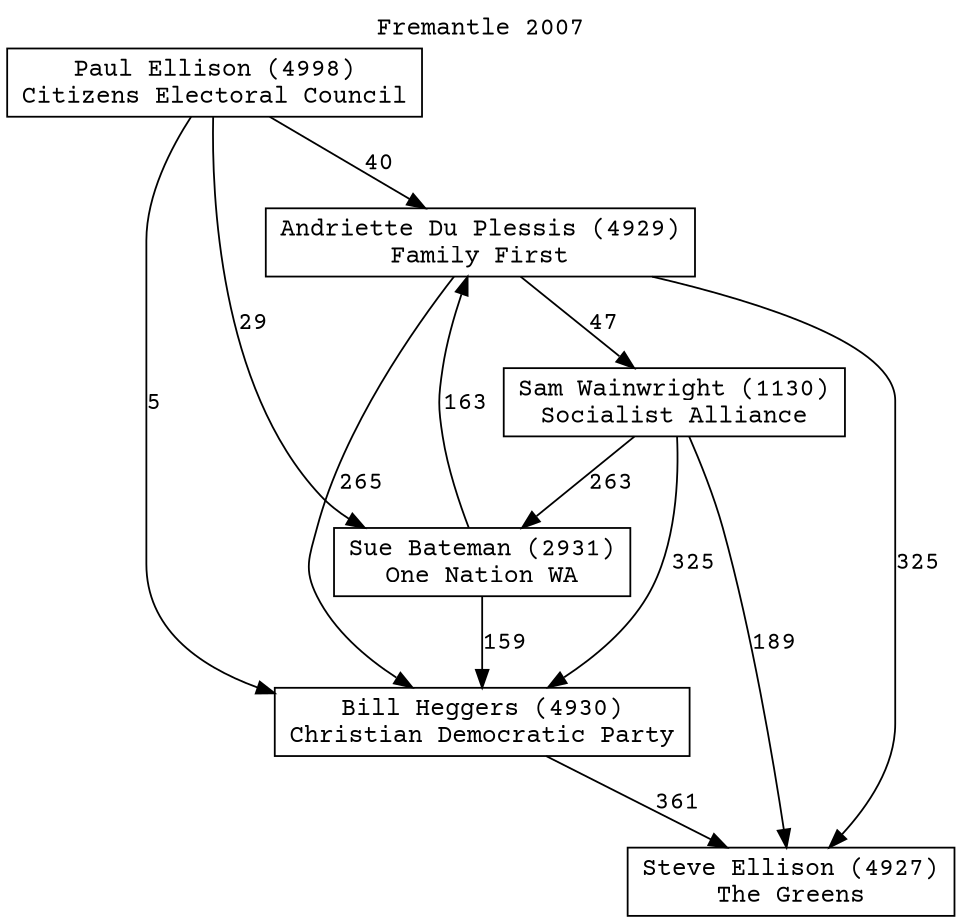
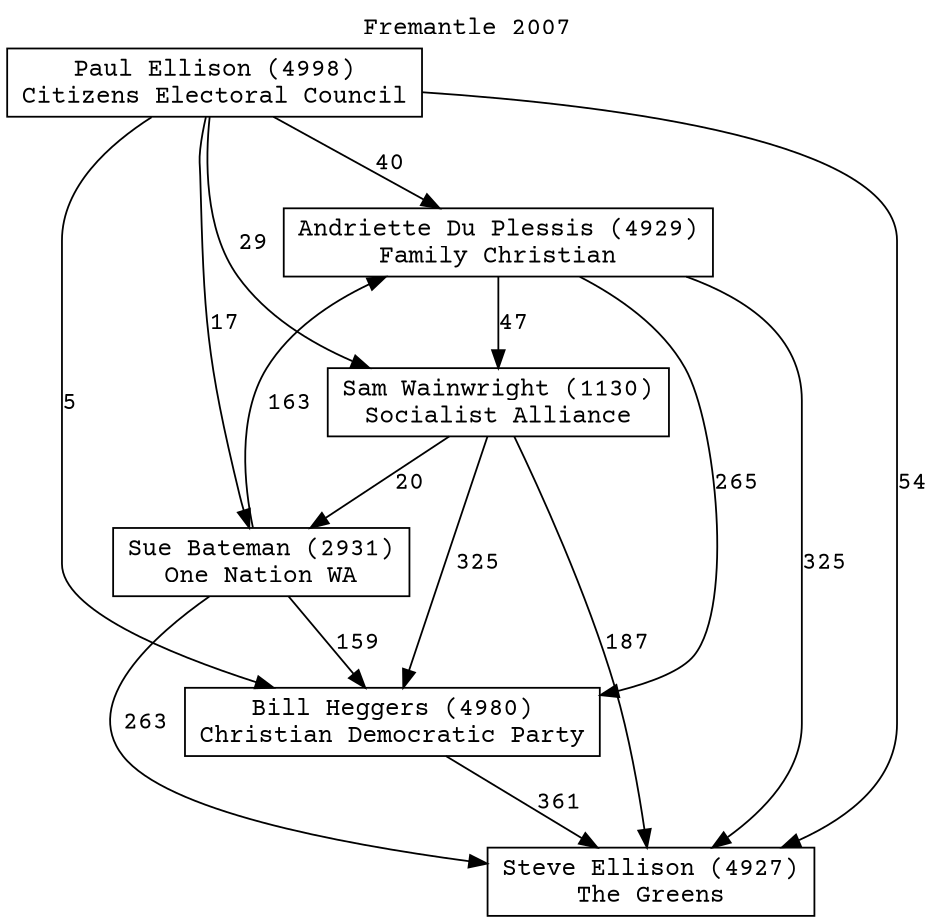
(480, 242) -> (498, 242)
none -> (232, 267)
none -> (897, 302)
(253, 322) -> (224, 322)
(611, 482) -> (409, 482)
(774, 642) -> (627, 642)
(482, 722) -> (392, 722)
none -> (192, 799)
